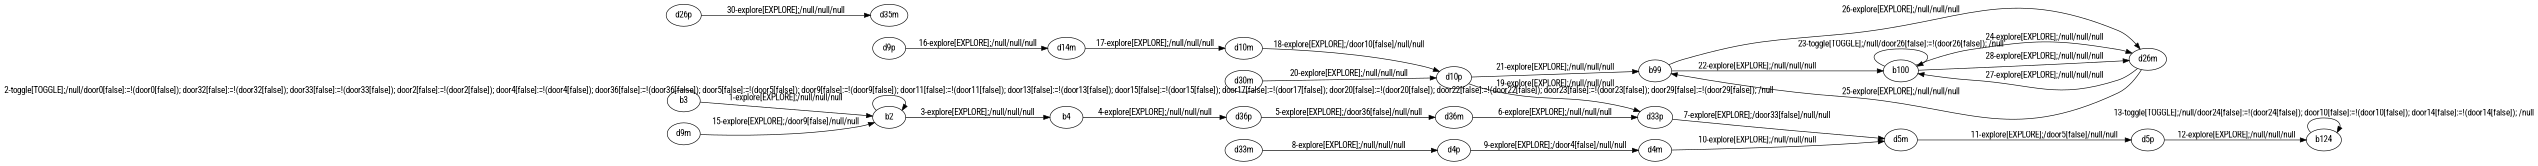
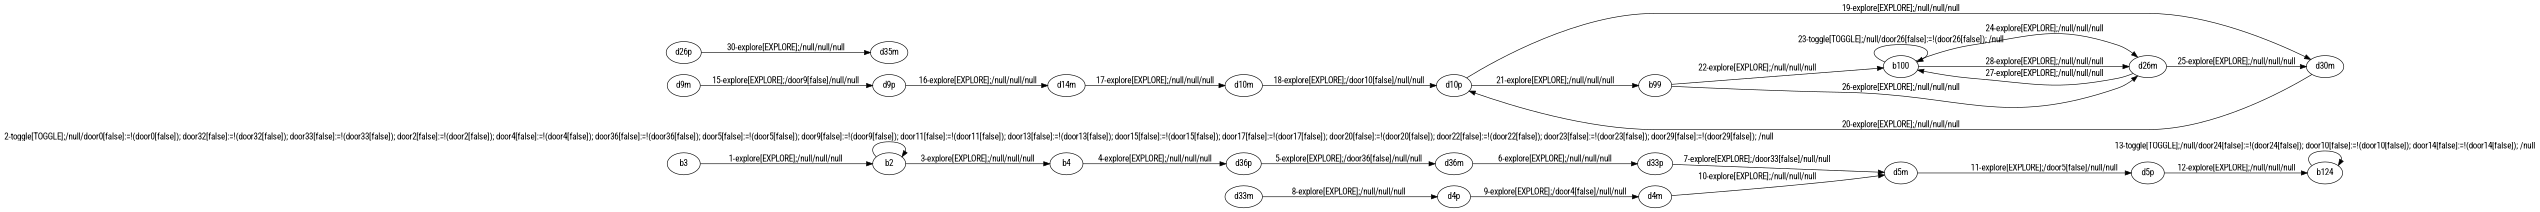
(1551, 98) -> (1883, 13)
(1916, 106) -> (2233, 67)
(785, 134) -> (783, 86)
